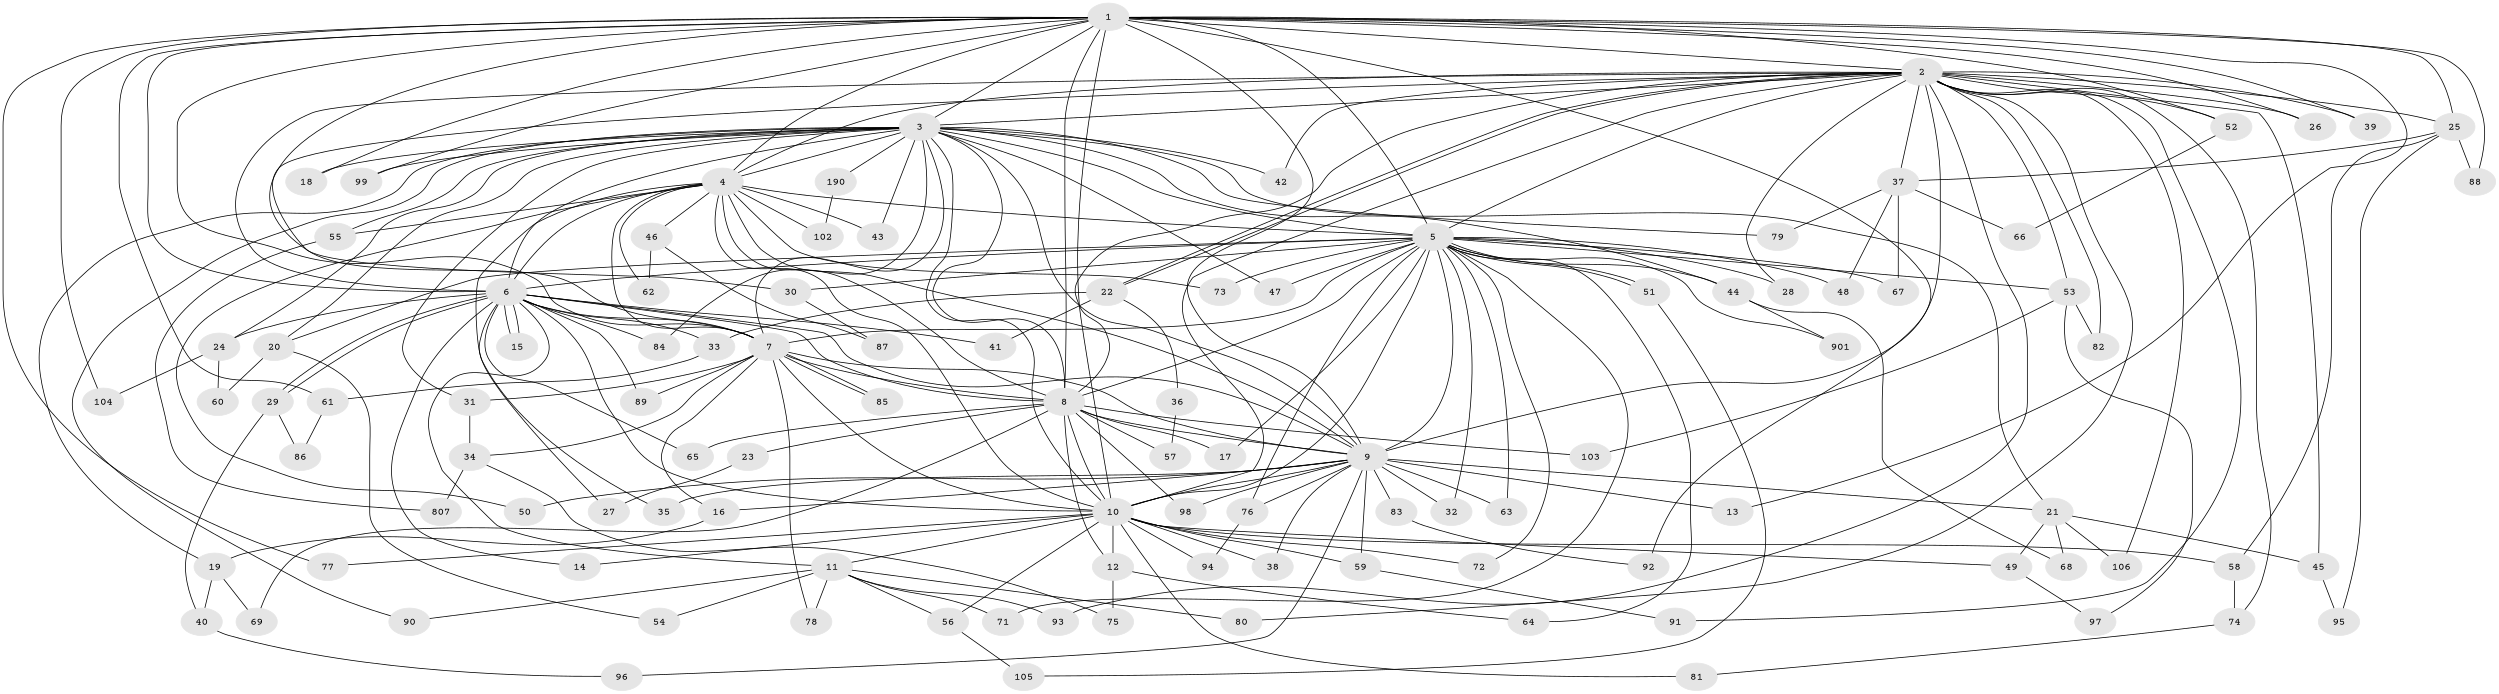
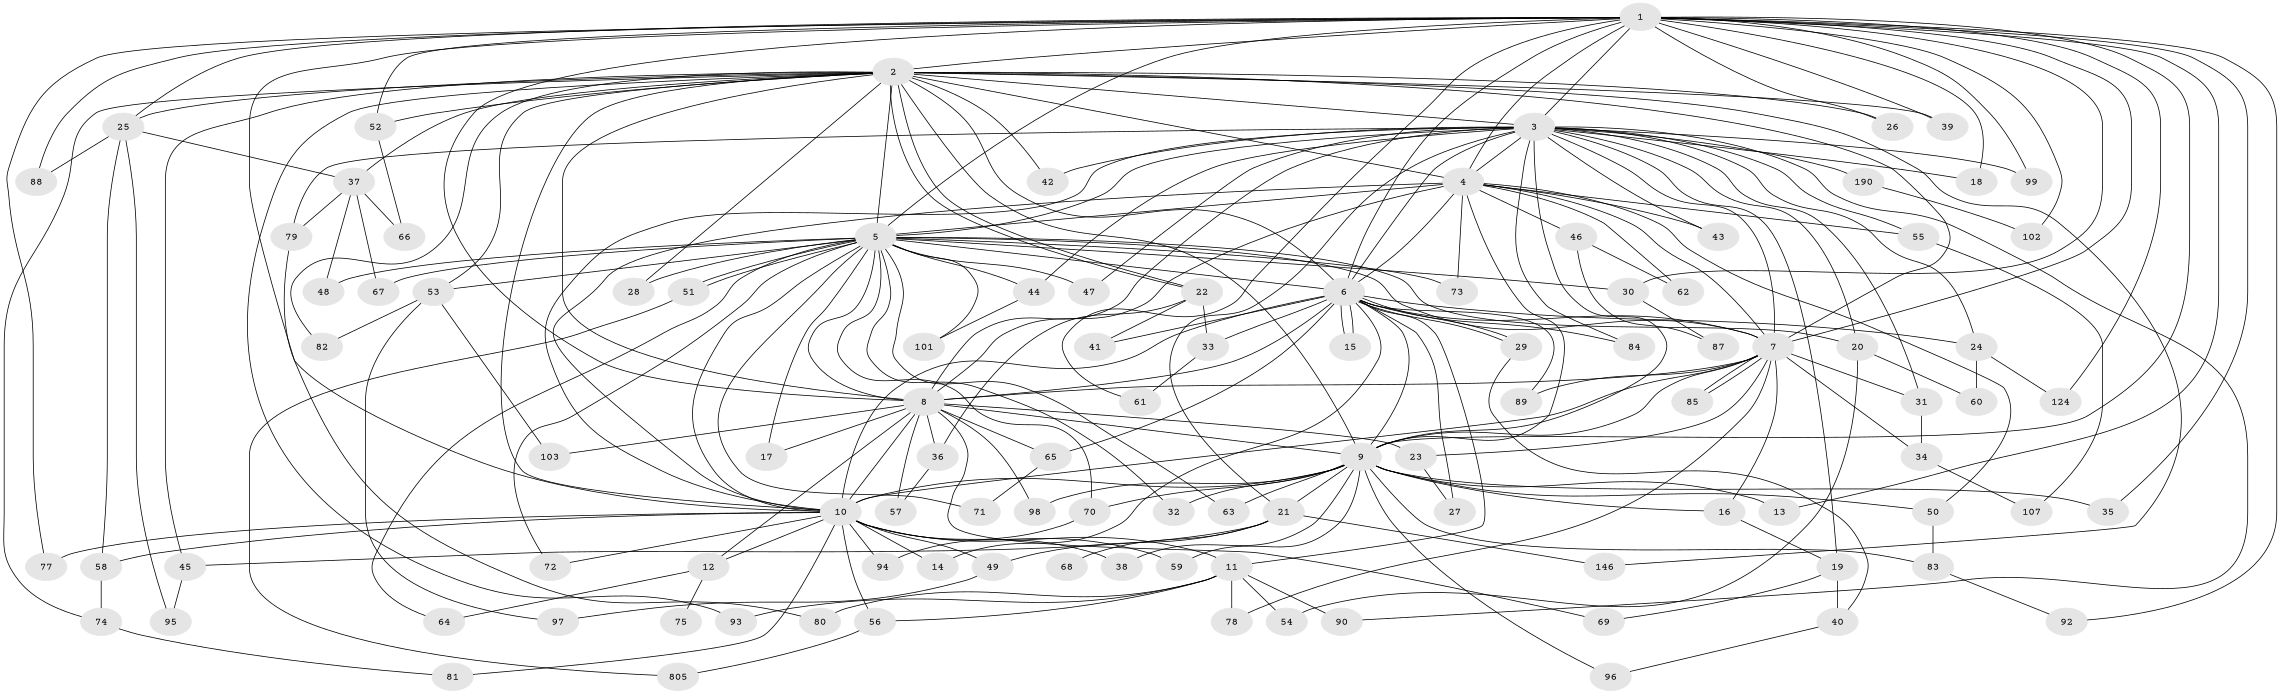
(773, 209) -> (1916, 49)
(477, 333) -> (2182, 55)
(1840, 347) -> (924, 347)
(1451, 364) -> none
(103, 402) -> (2061, 402)
none -> (931, 429)
(1882, 429) -> none
none -> (1608, 442)
(300, 457) -> none
(441, 512) -> (2032, 512)
(1247, 512) -> (1090, 512)
(1946, 530) -> (451, 547)
none -> (1933, 538)
(817, 548) -> none
(2121, 567) -> (1605, 567)
(943, 598) -> (1015, 484)
(1675, 622) -> none
(1024, 677) -> (678, 677)
